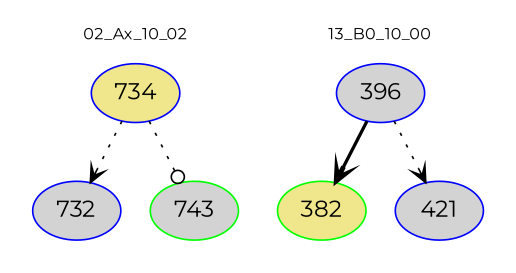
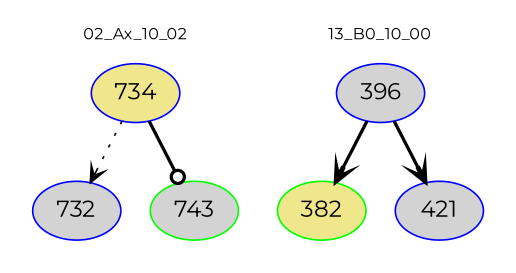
(406, 145) -> (406, 145)
(162, 146) -> (162, 146)
